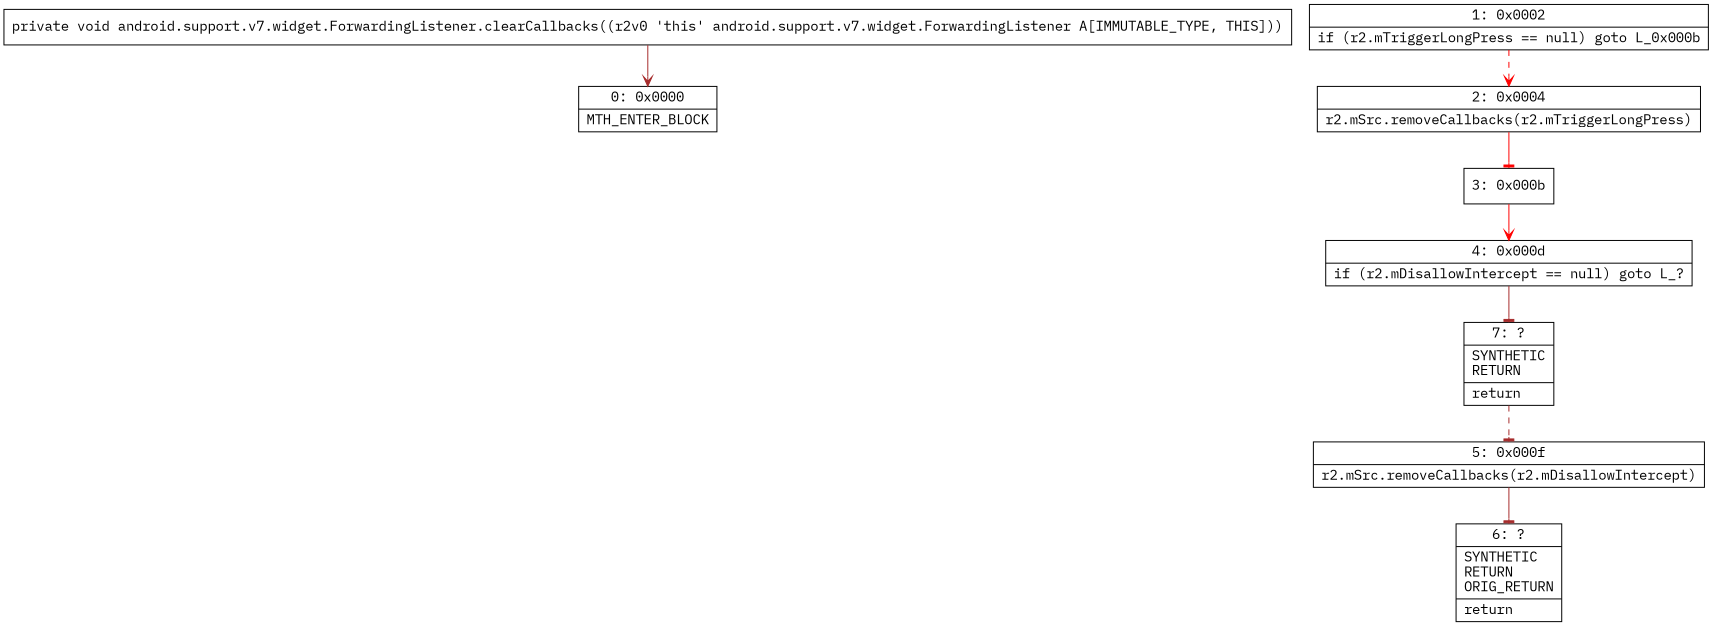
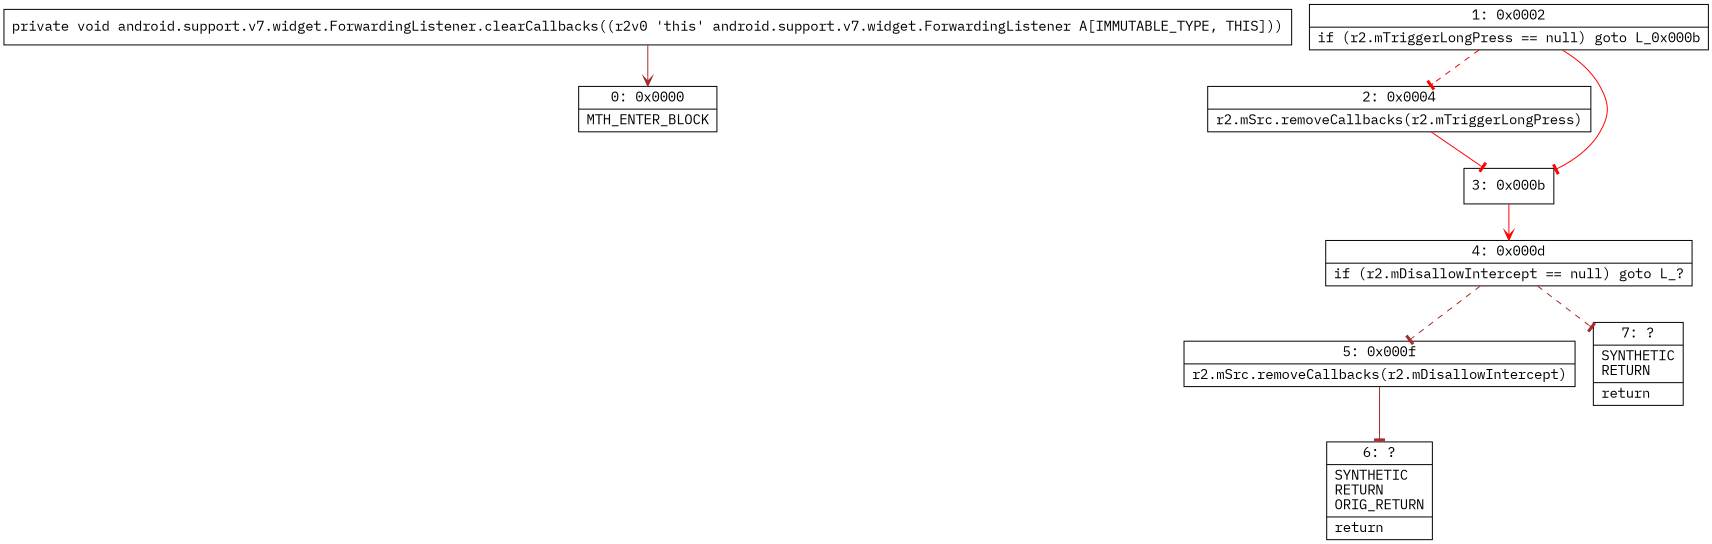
(1509, 63) -> (1456, 67)
none -> (1607, 111)
(1509, 302) -> (1563, 306)
(1509, 421) -> (1446, 312)
